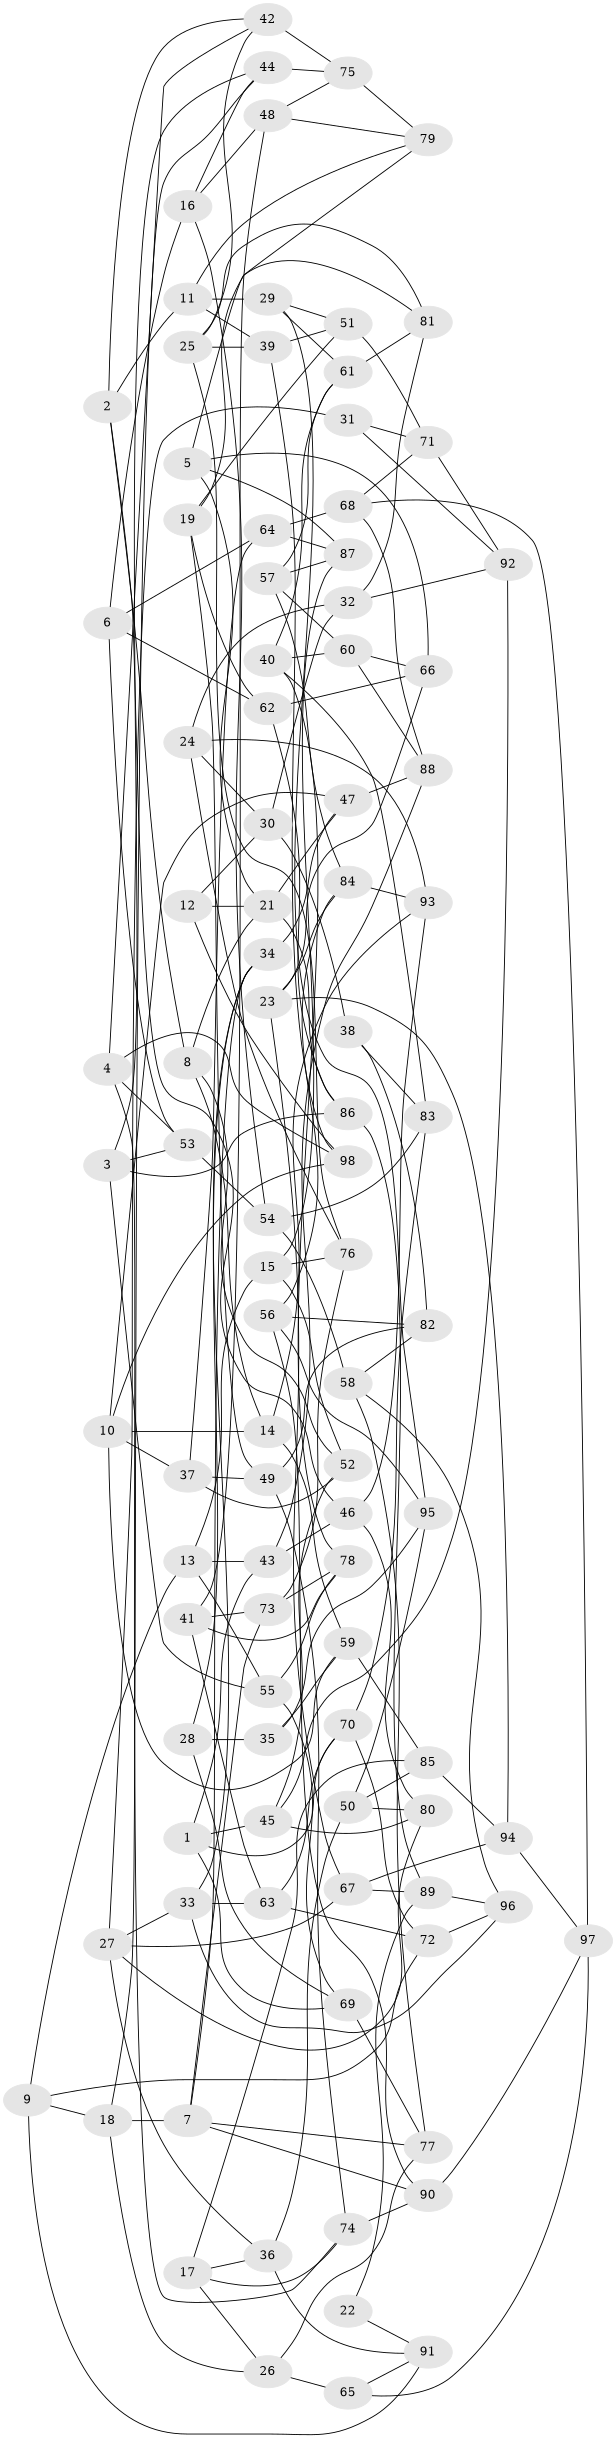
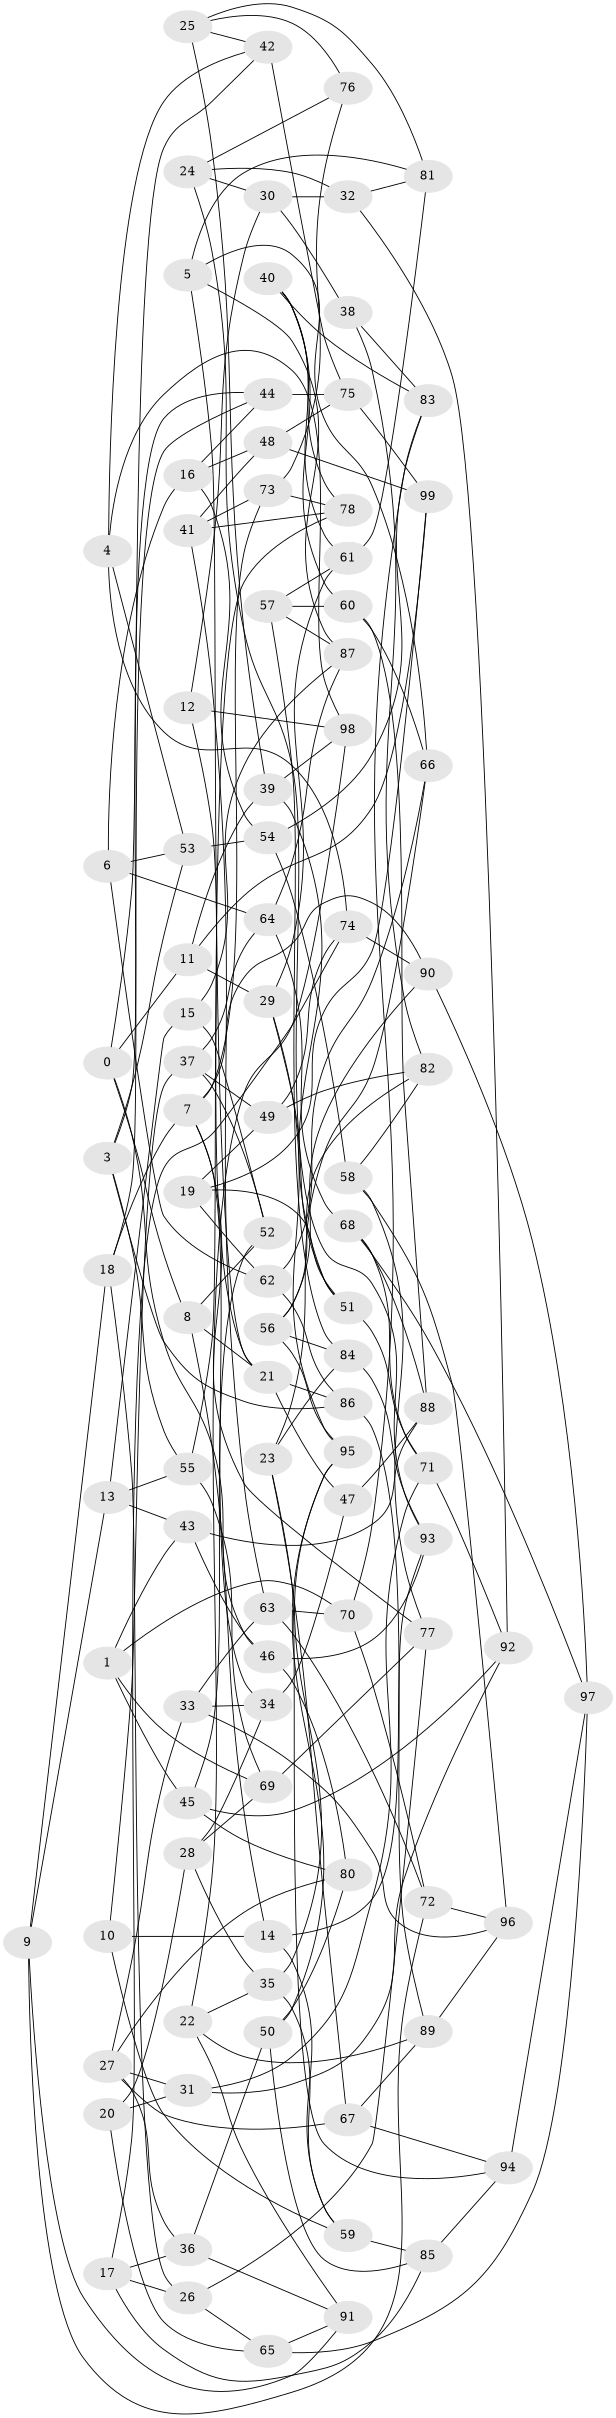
(428, 140) -> (428, 497)
(108, 407) -> (108, 1063)
(144, 1067) -> none
(187, 1260) -> (233, 1141)
(311, 1261) -> none
none -> (228, 2003)
none -> (108, 2114)
